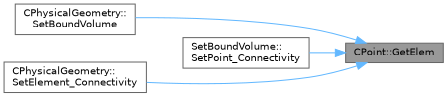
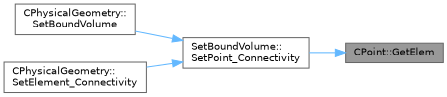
(247, 21) -> (154, 35)
(253, 82) -> (159, 65)
